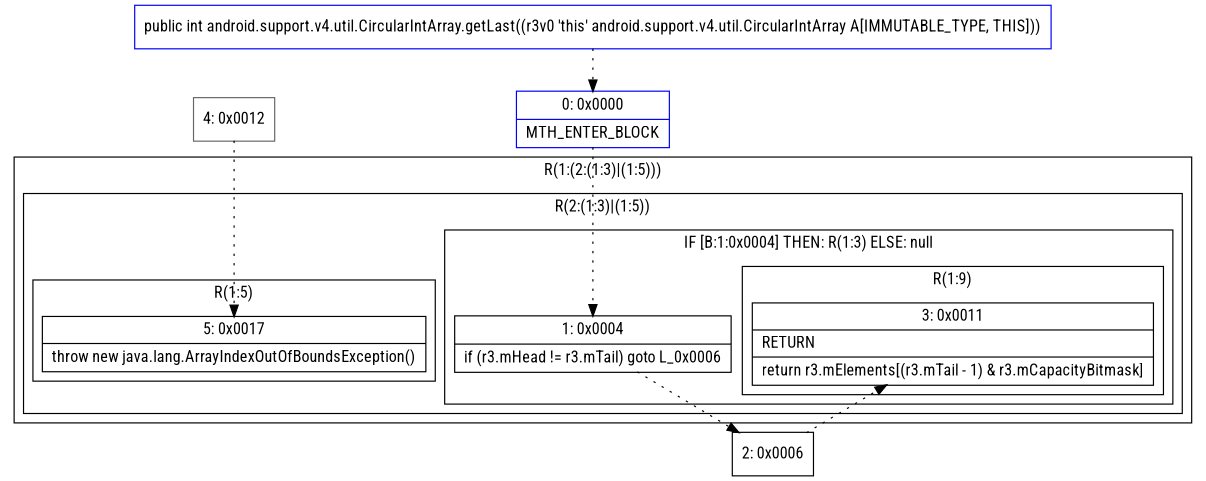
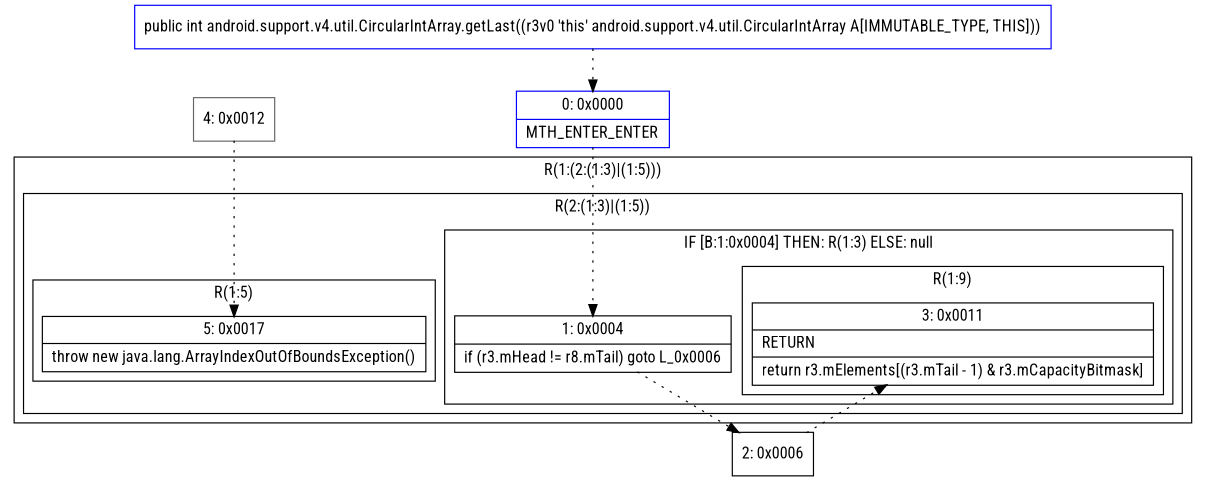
(593, 133) -> (592, 133)
(593, 358) -> (593, 358)
